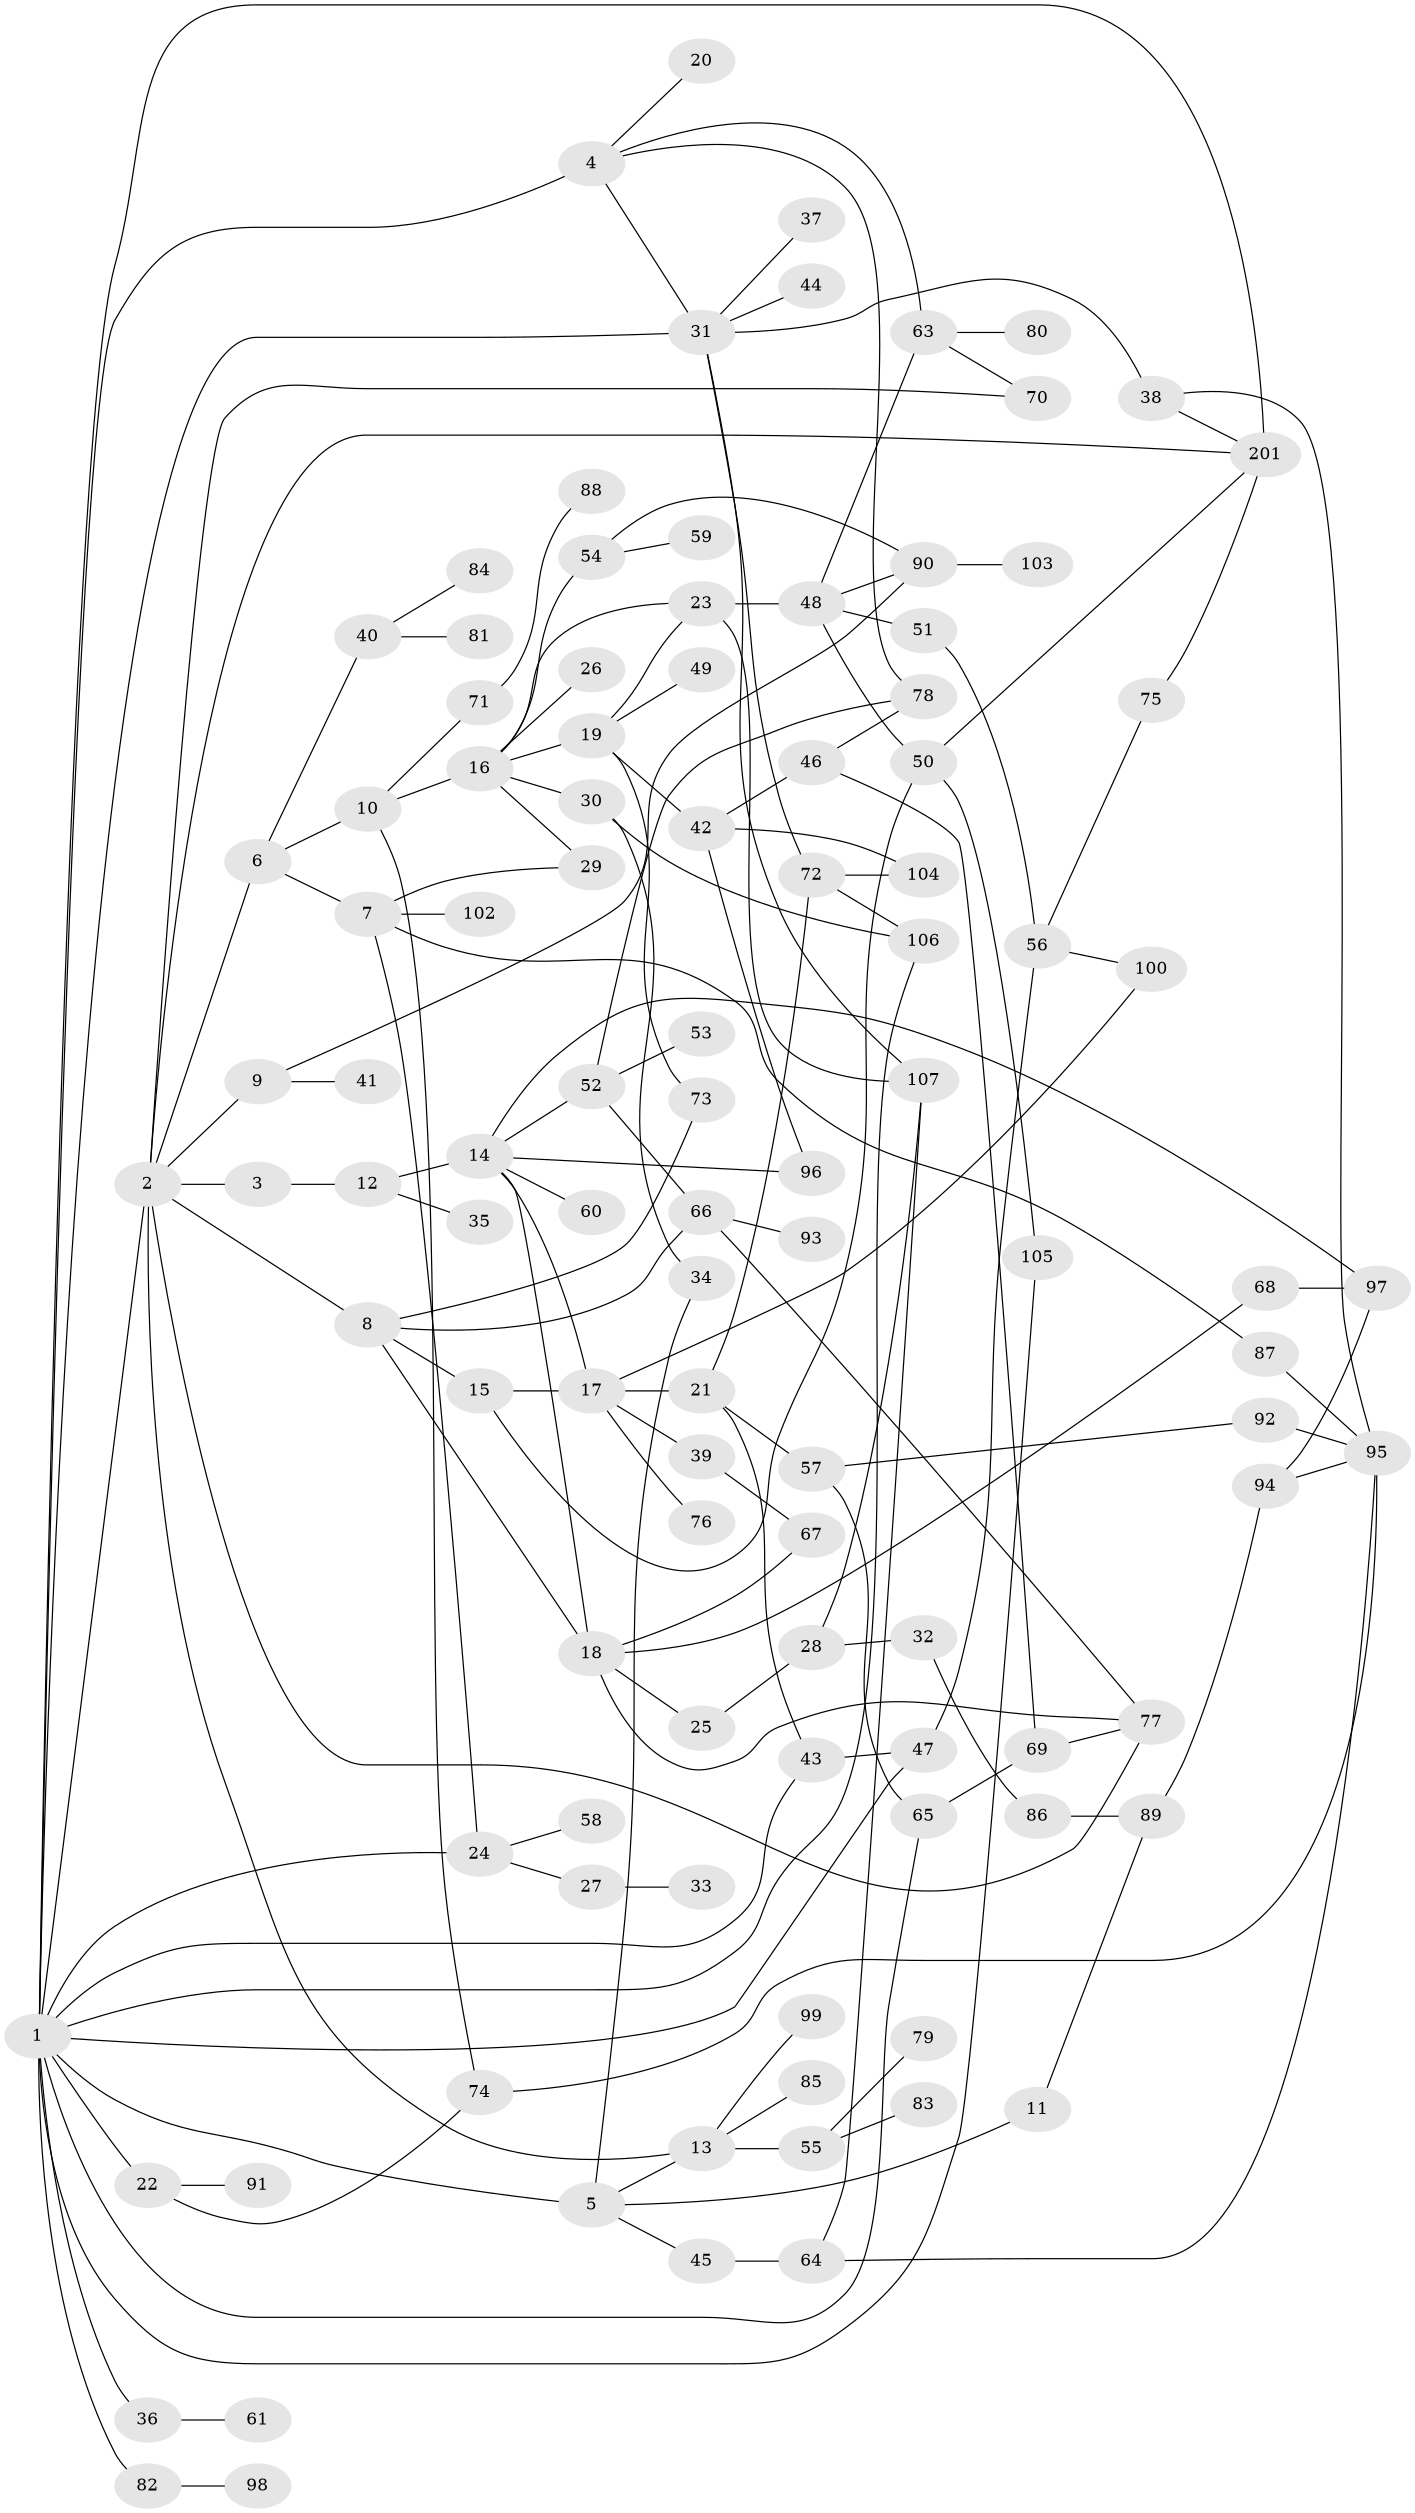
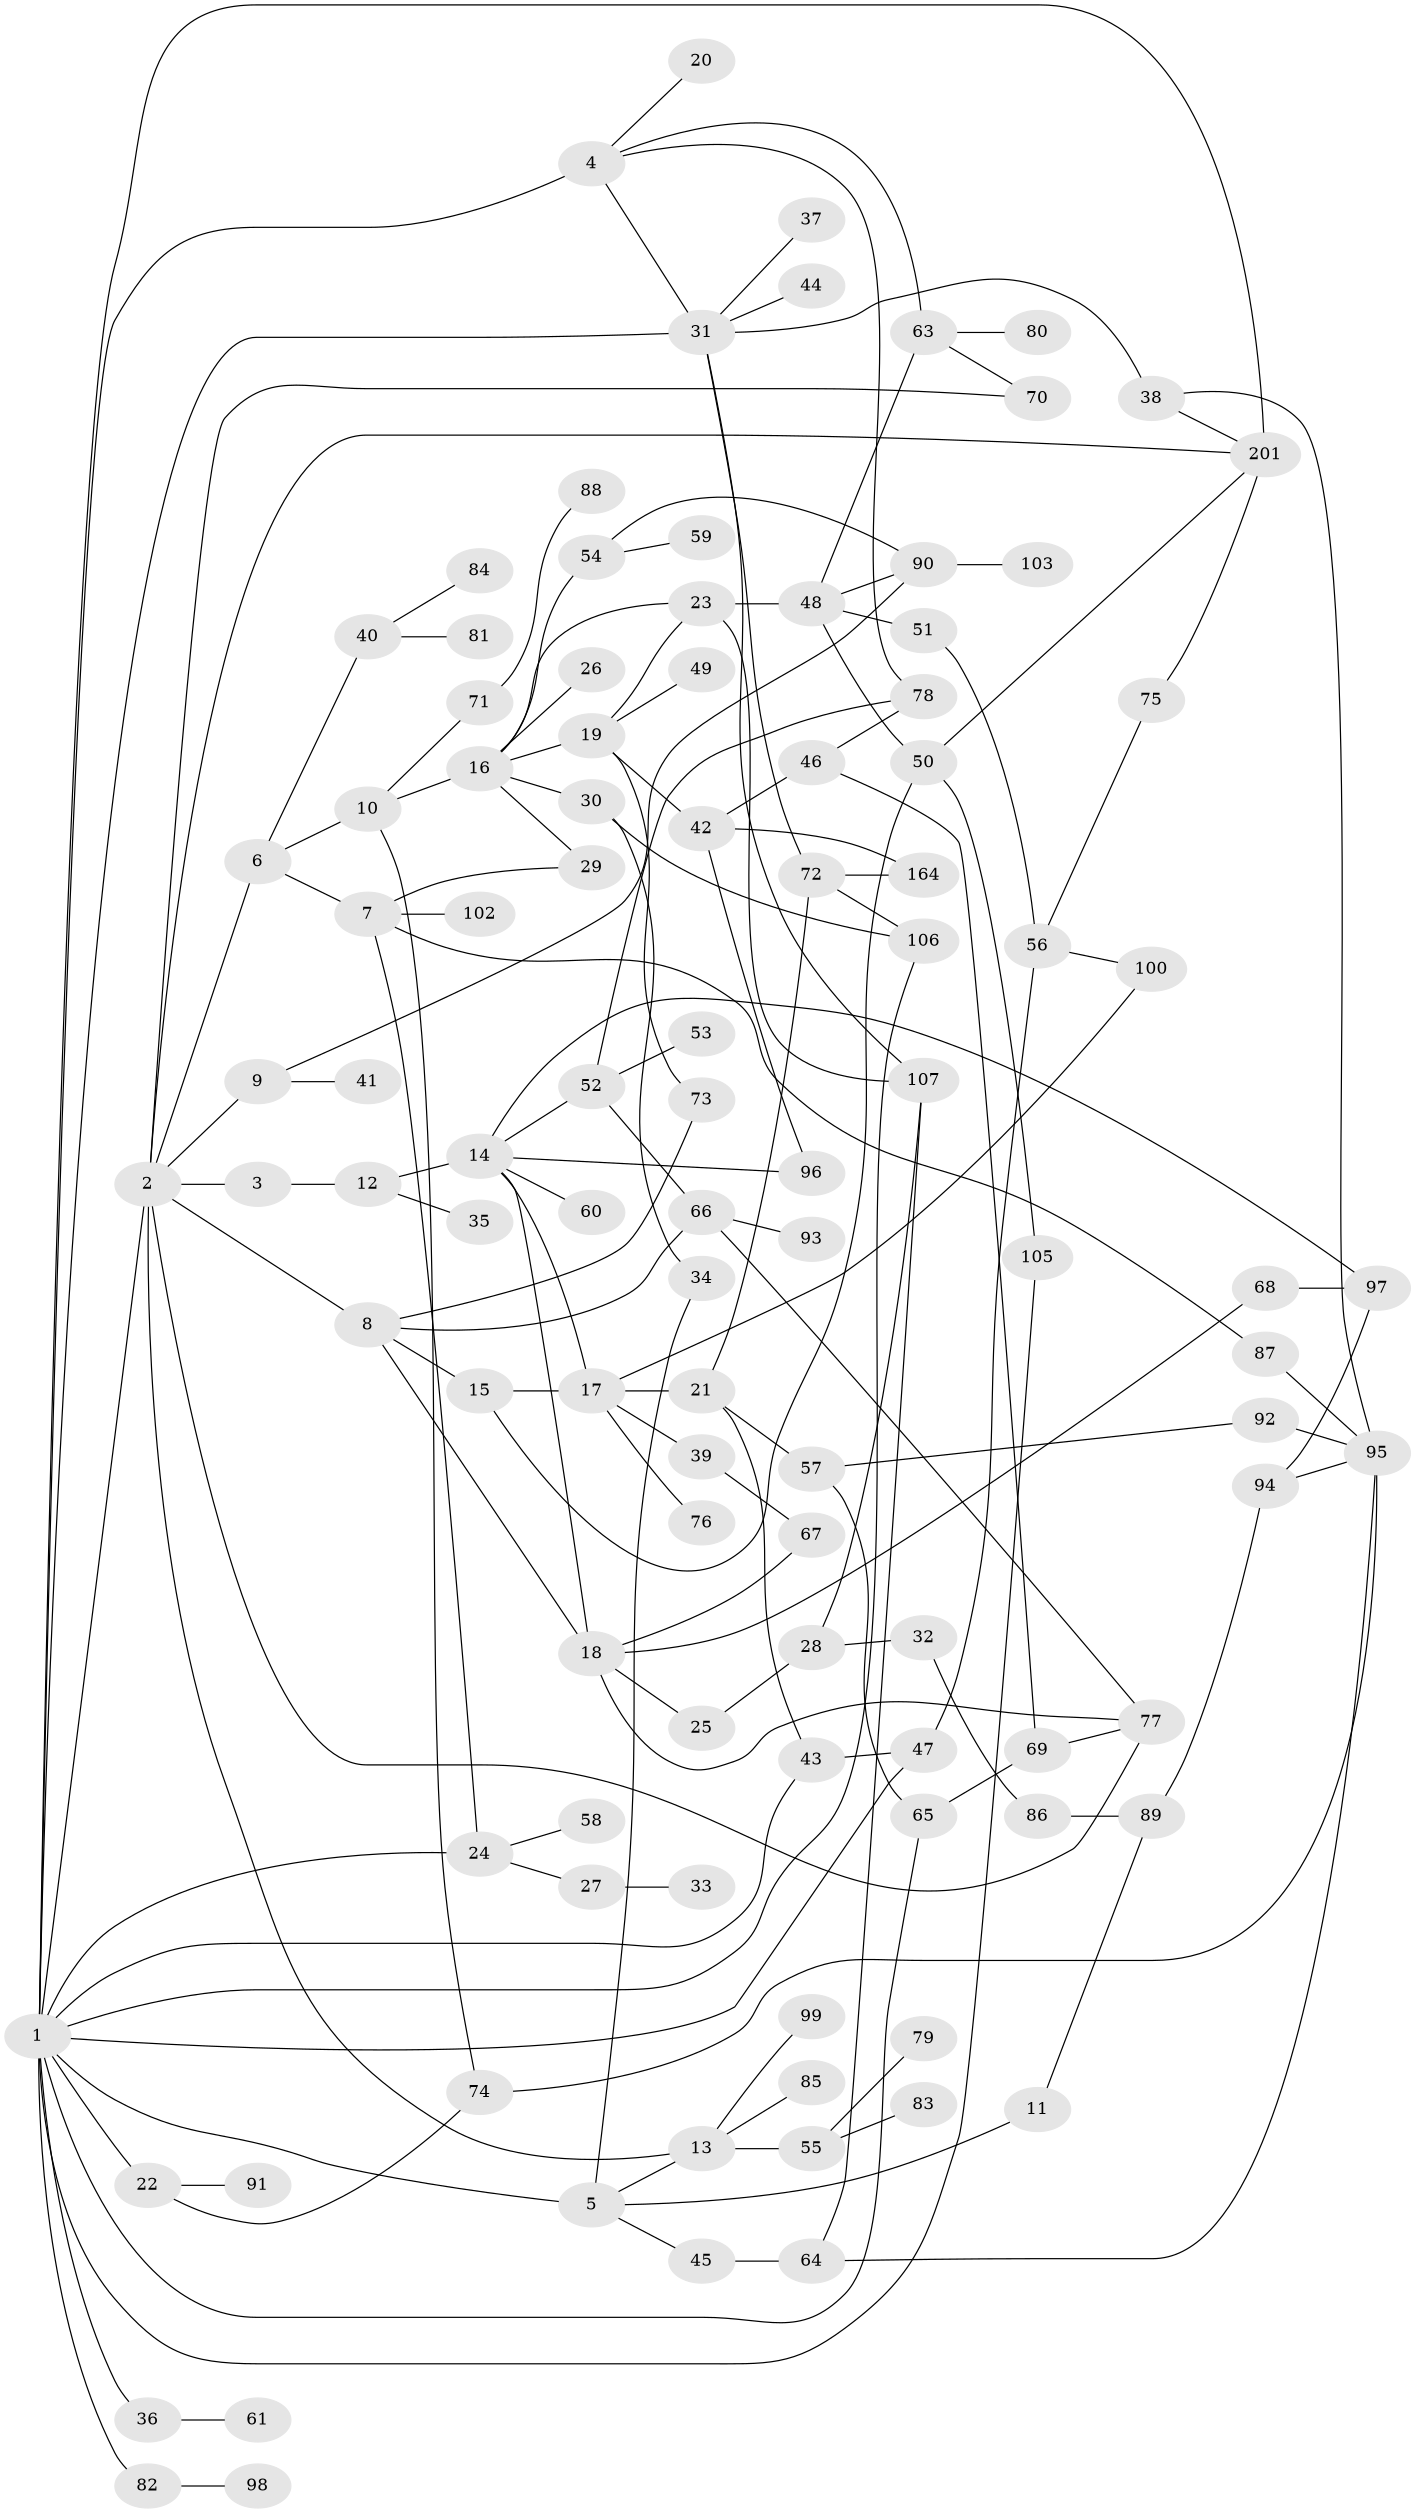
(924, 875) -> (924, 875)
